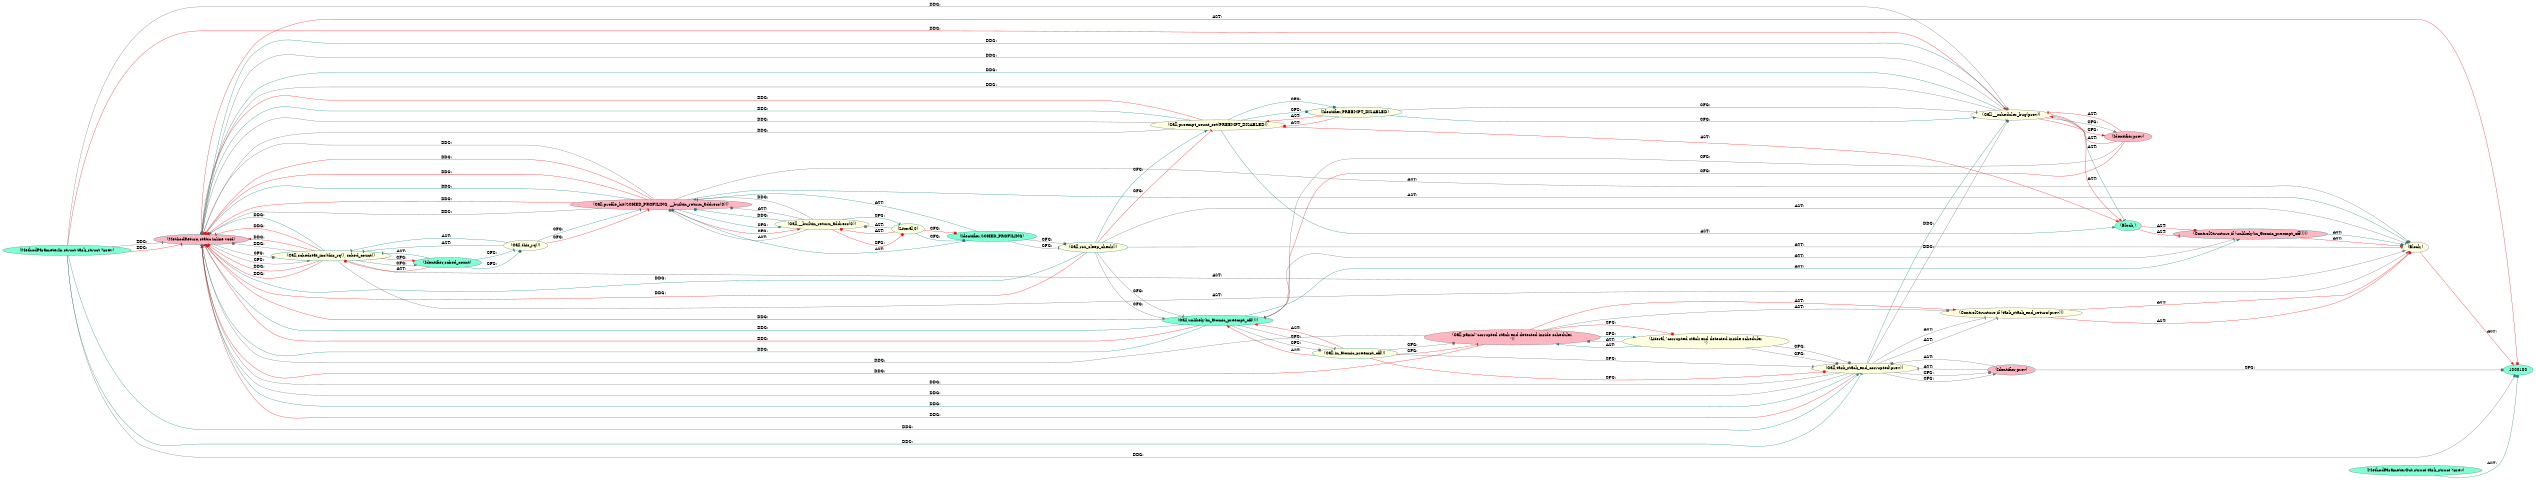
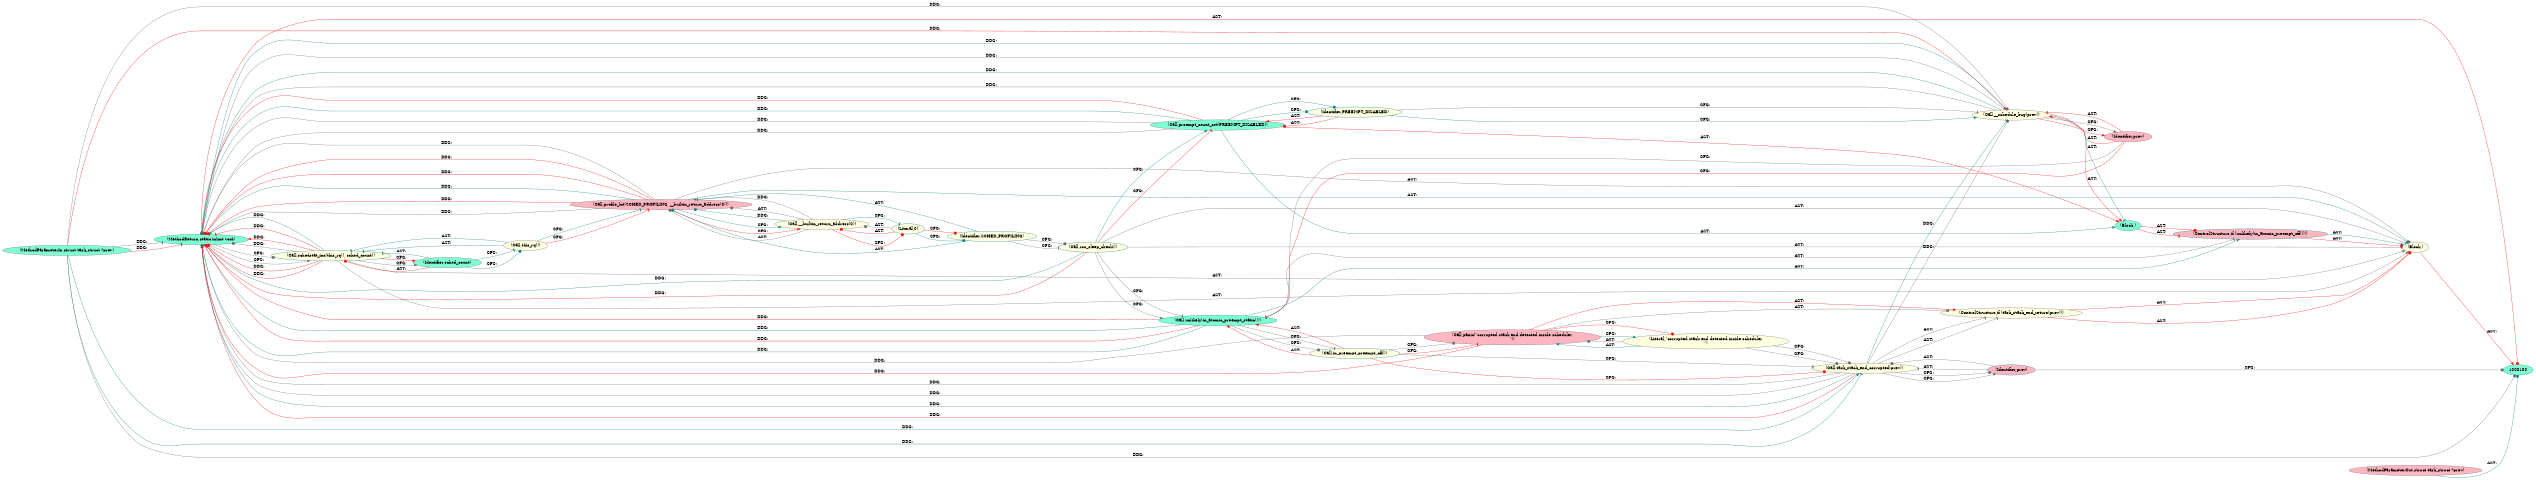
(2011, 115) -> (2011, 115)
(1218, 125) -> (1218, 125)
(992, 236) -> (992, 236)
(201, 239) -> (201, 239)
(1218, 320) -> (1218, 320)
(1355, 353) -> (1355, 353)
(2416, 470) -> (2416, 470)
